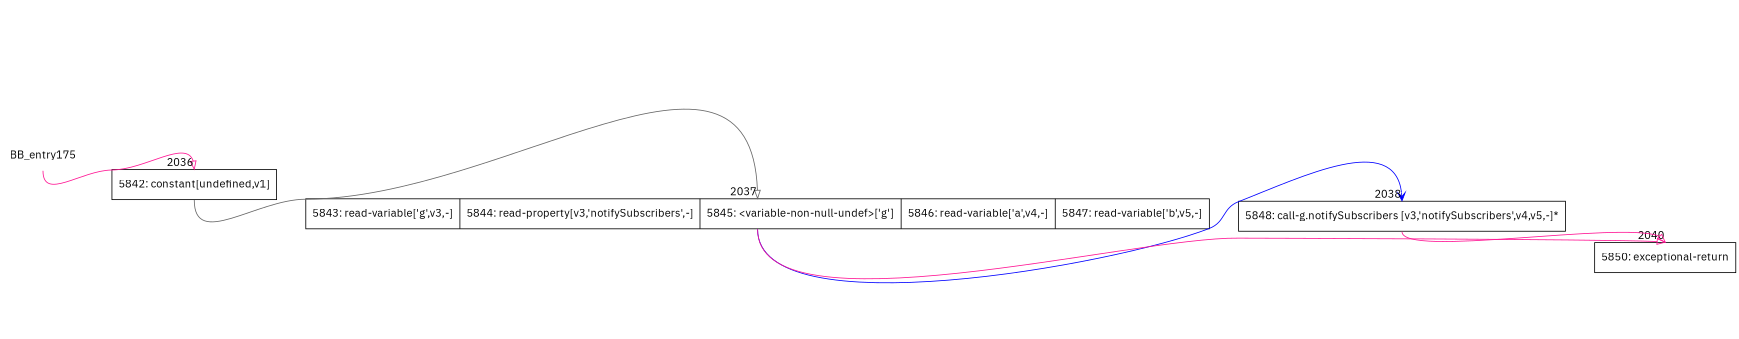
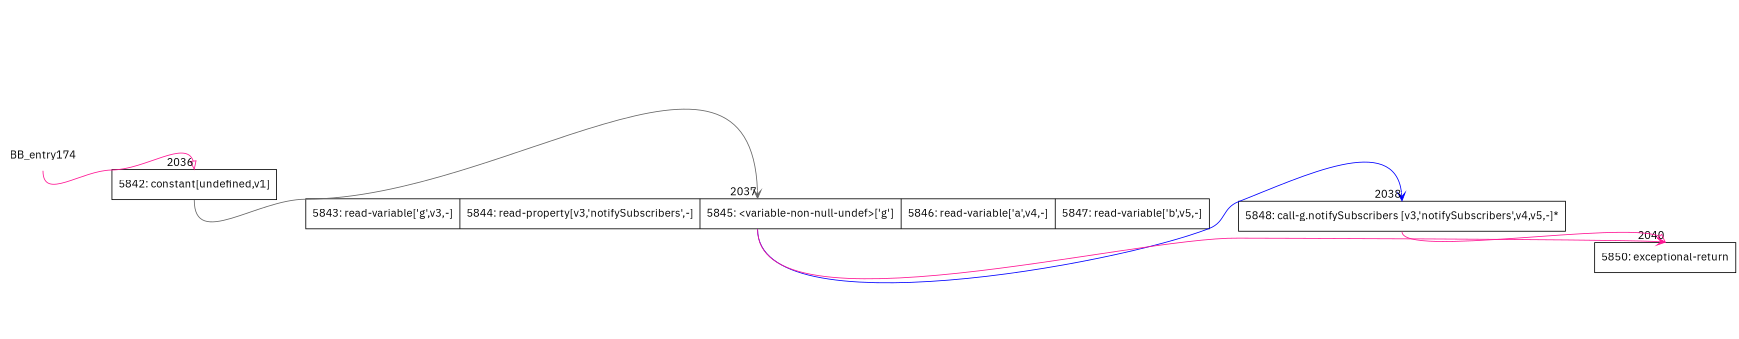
(43, 155) -> (43, 155)
(493, 160) -> (493, 160)
(1196, 241) -> (1196, 241)
